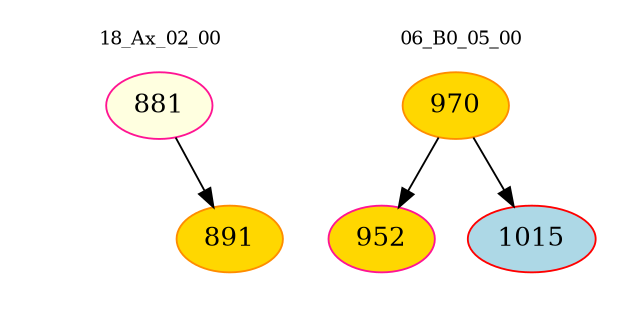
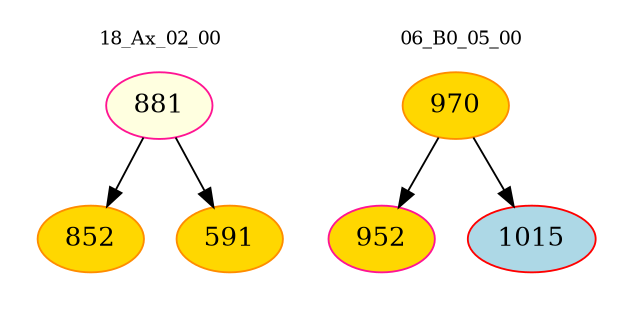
none -> (91, 239)
(230, 239) -> (230, 239)
